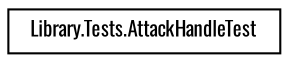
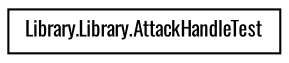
(144, 31) -> (144, 31)
